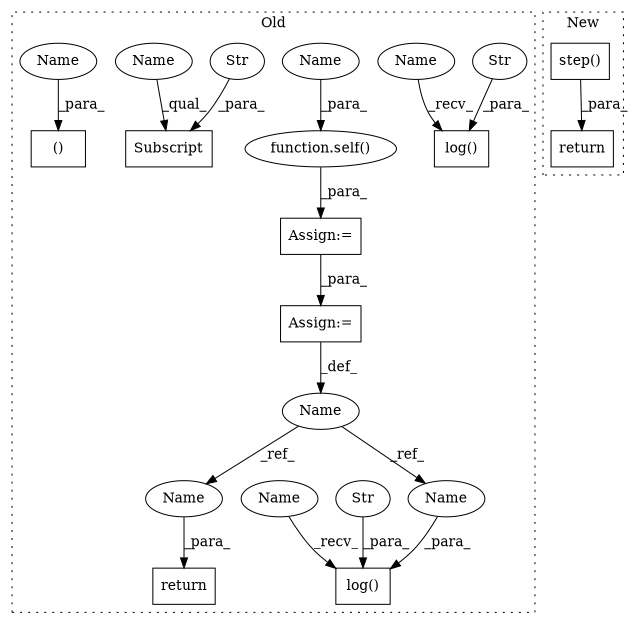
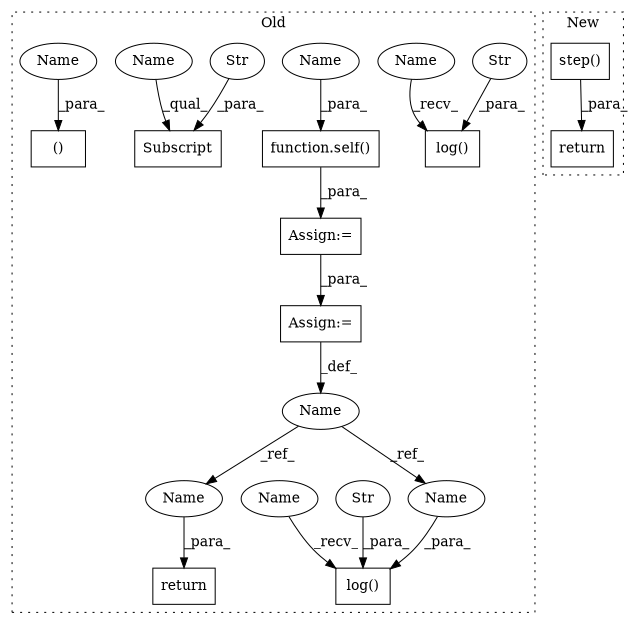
(321, 149) -> (321, 149)
